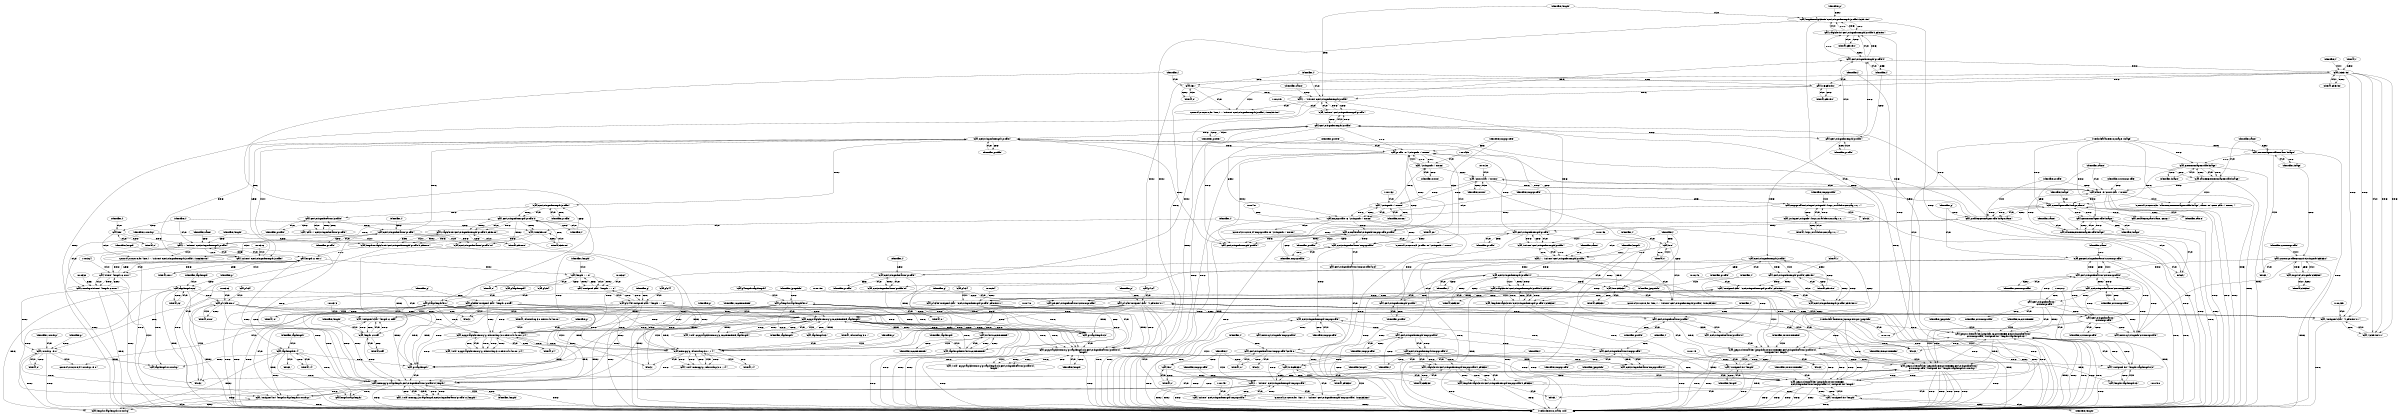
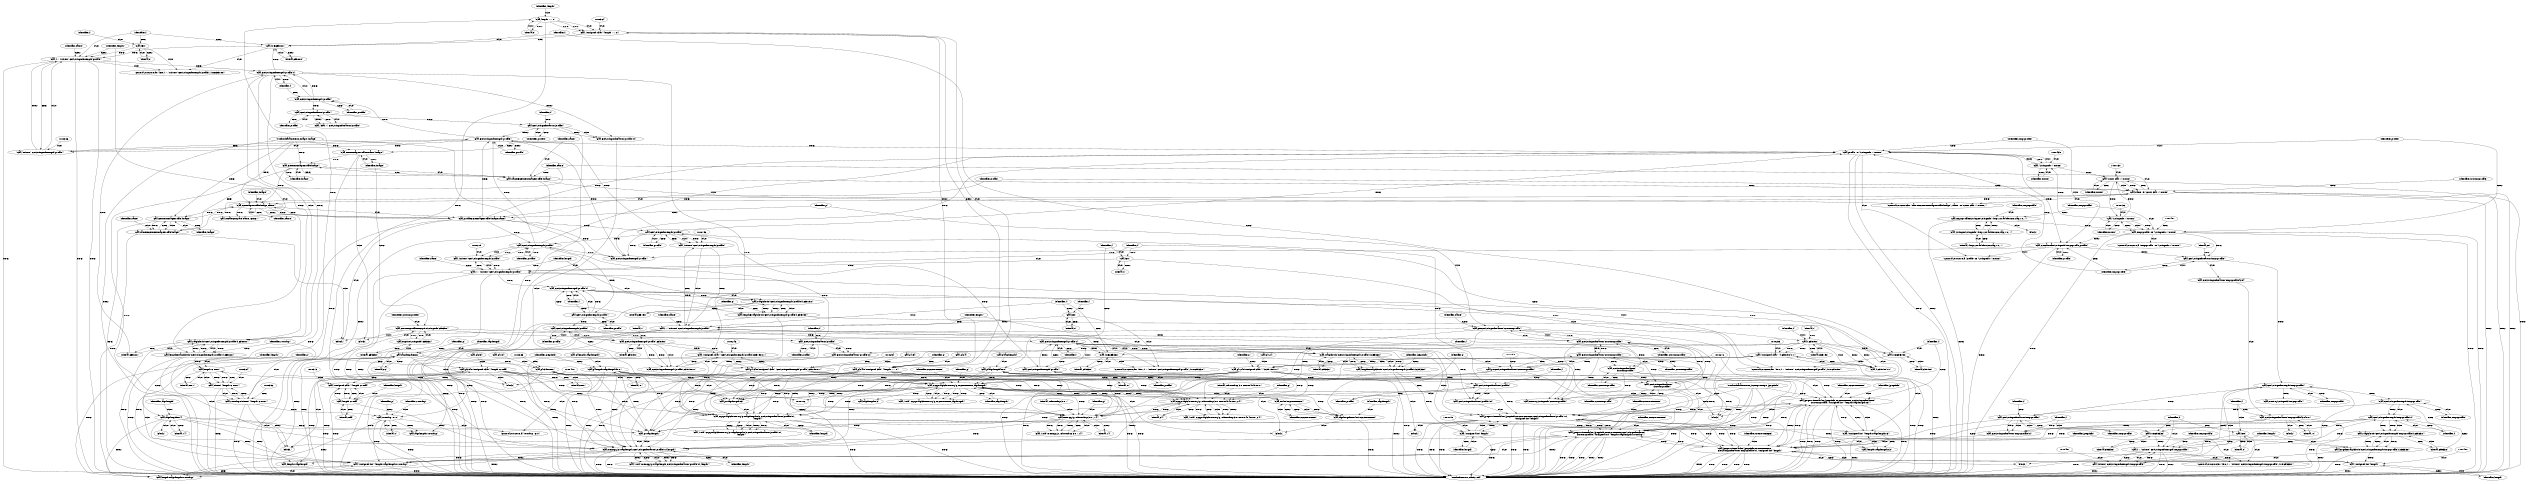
(590, 282) -> (436, 43)
(228, 295) -> (536, 362)
